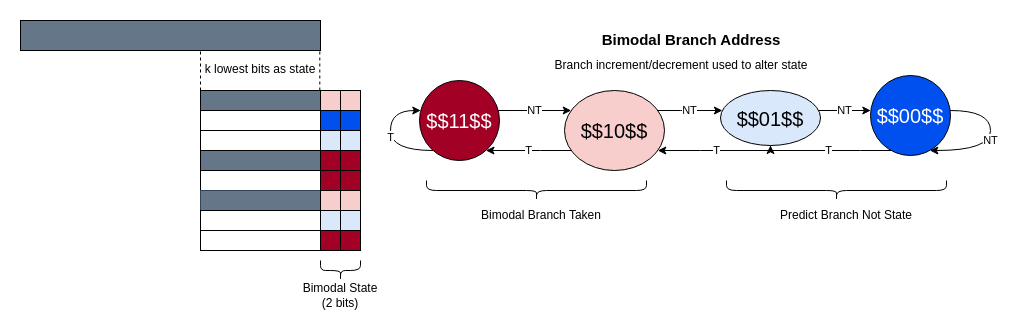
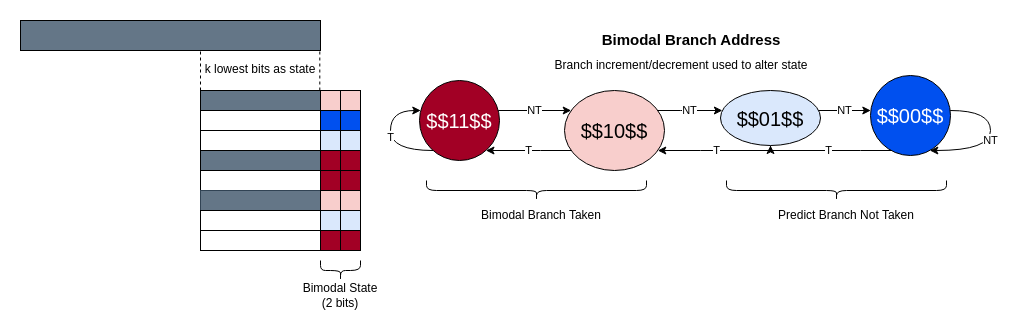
(847, 216) -> (847, 216)
